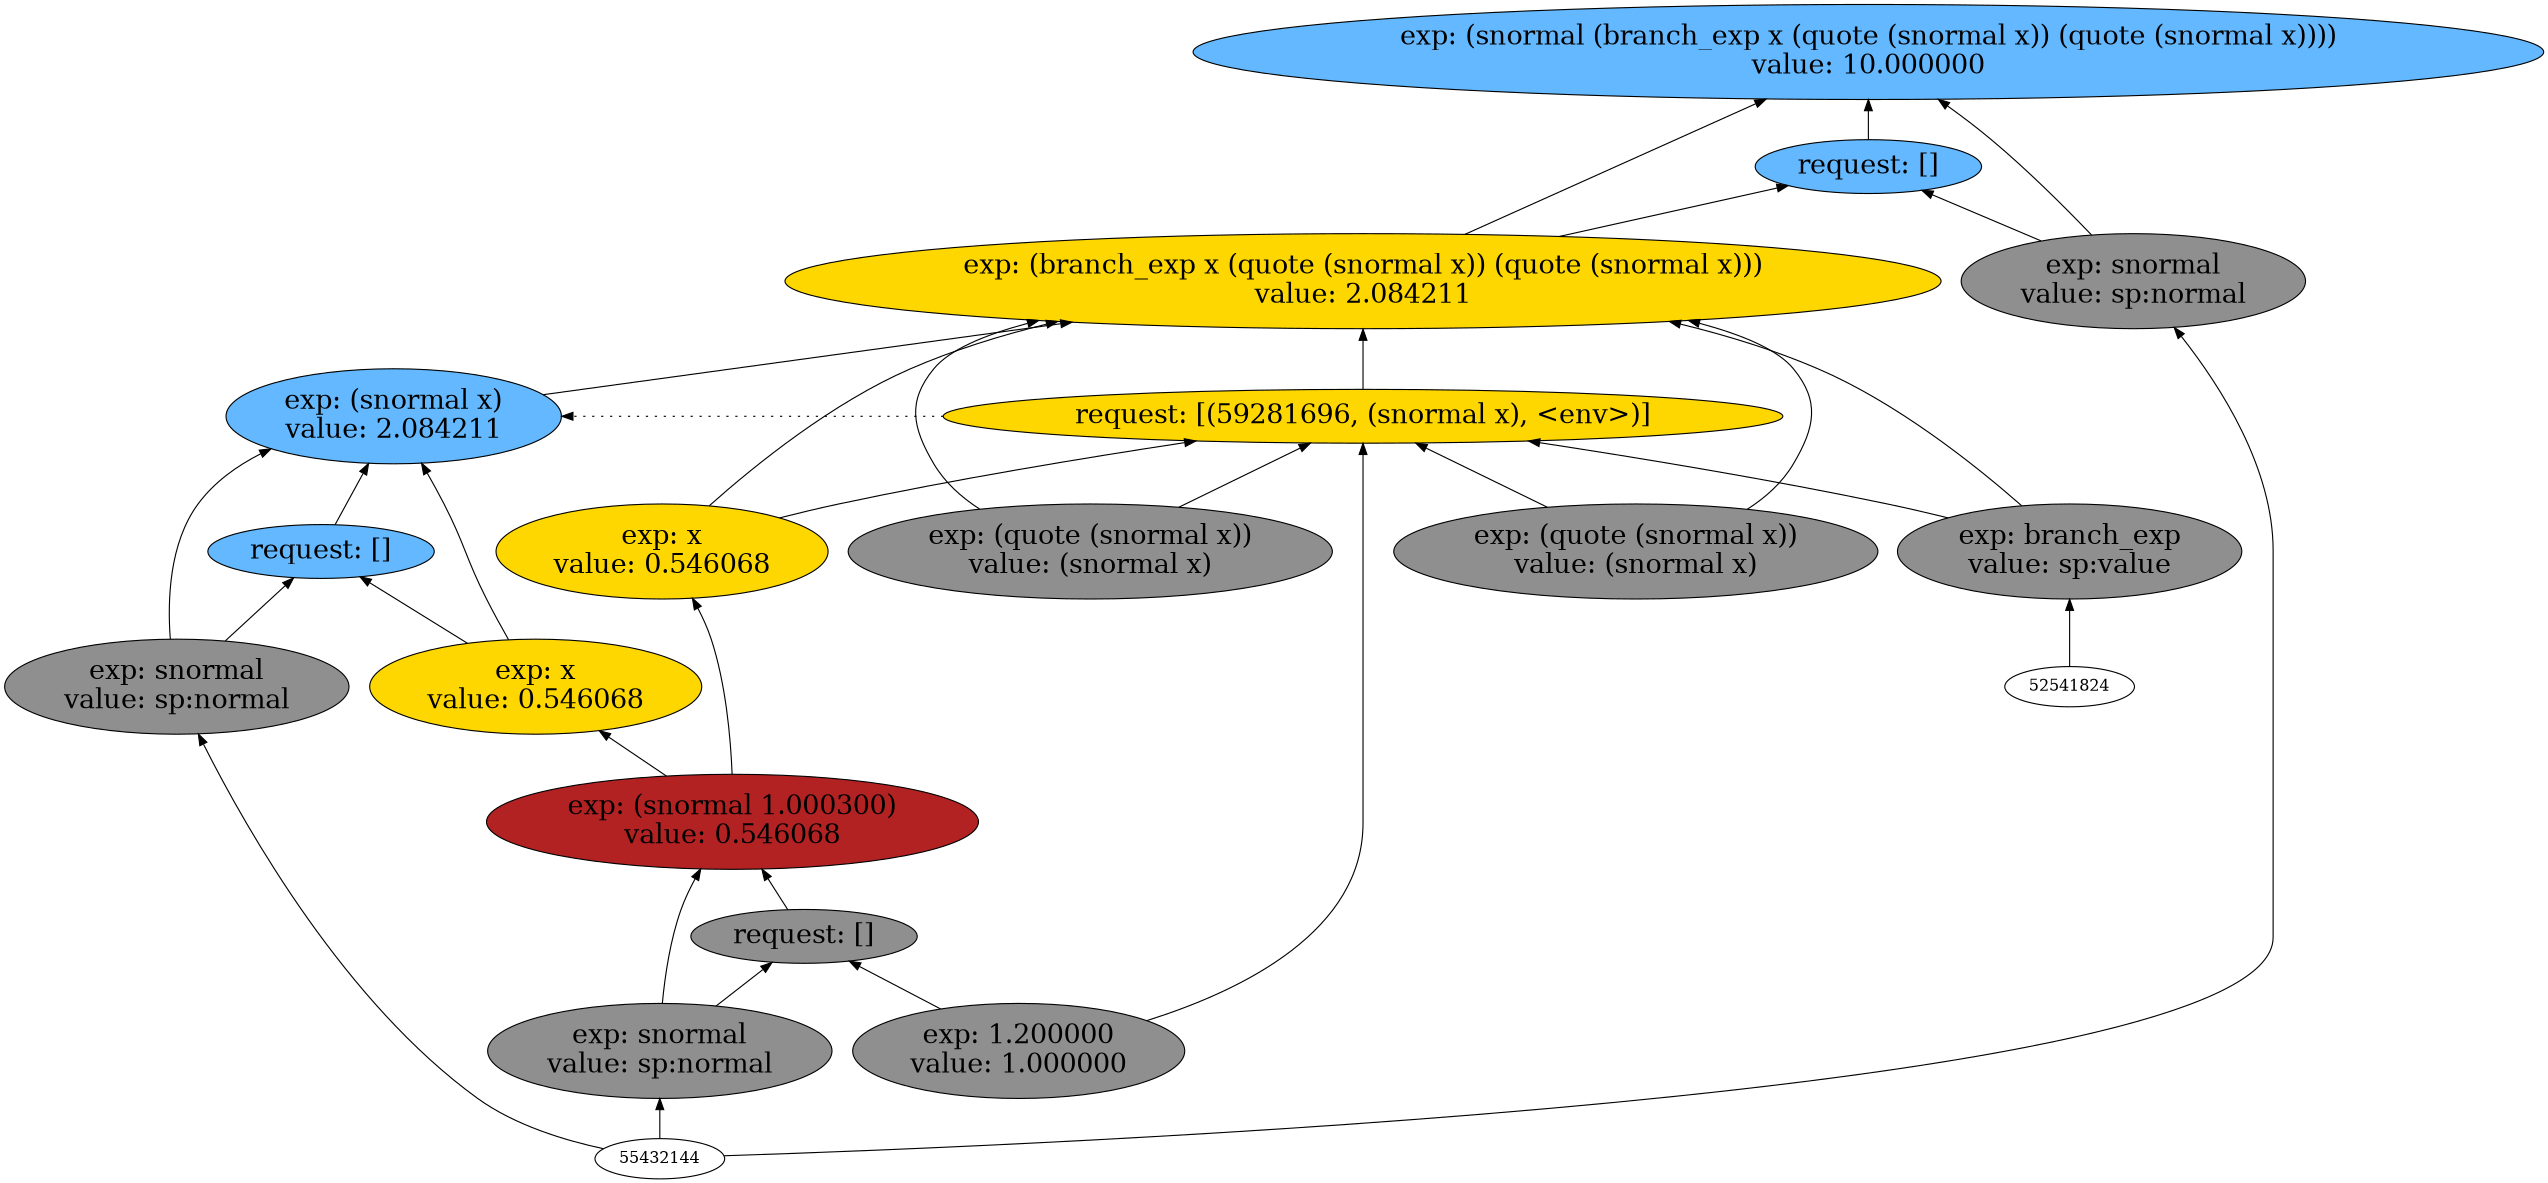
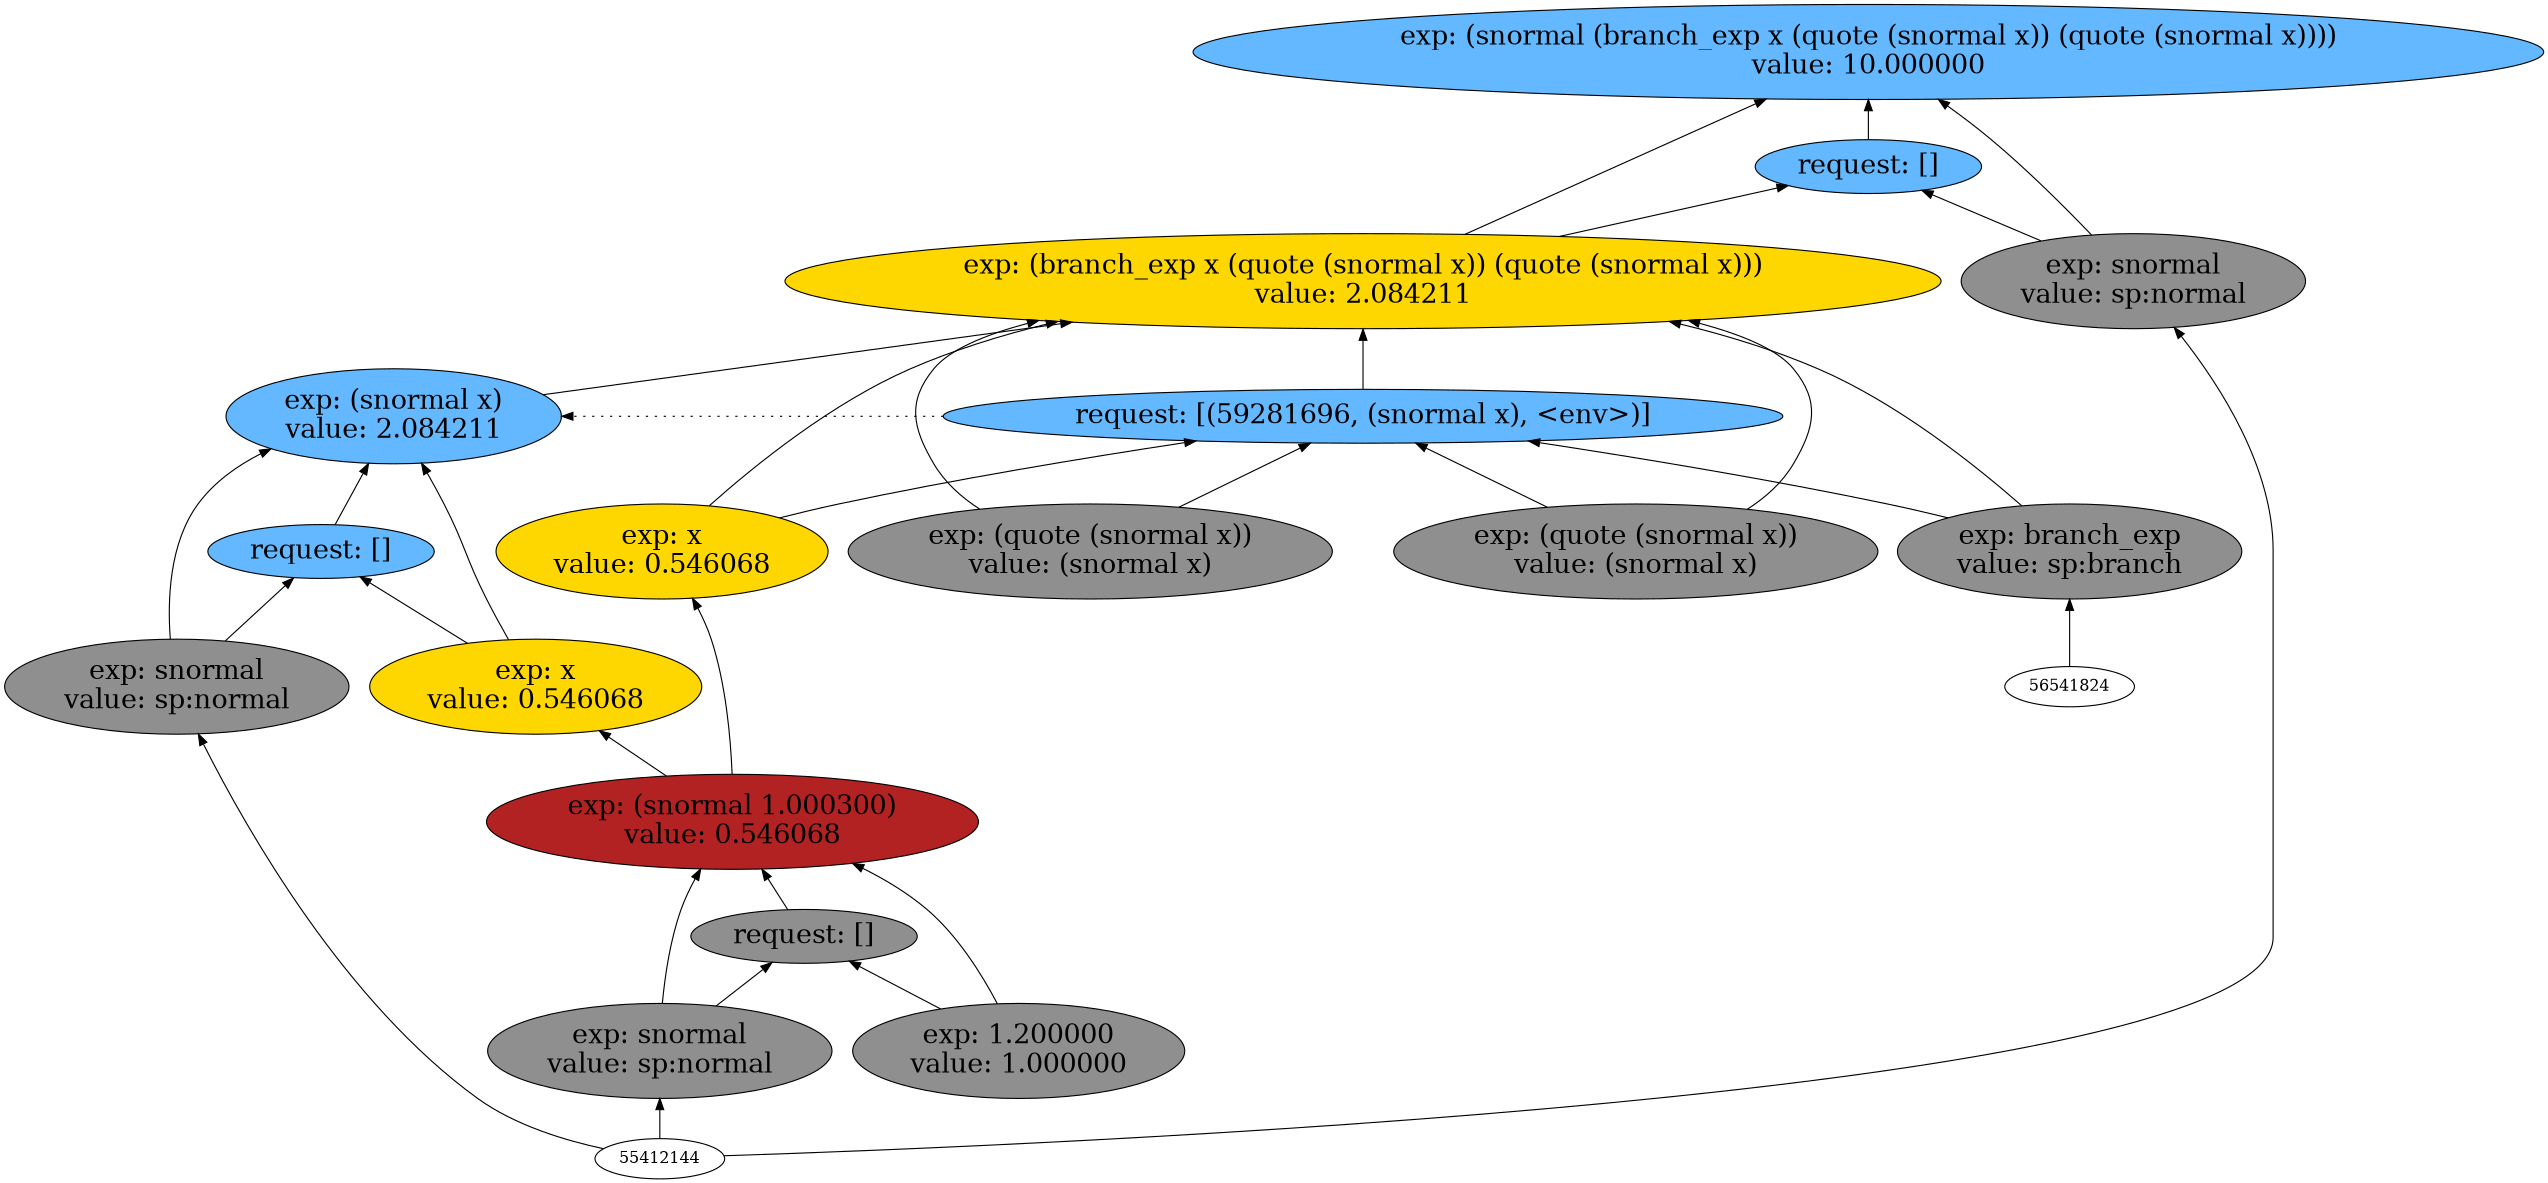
(1363, 416) -> (1363, 416)
(2070, 551) -> (2070, 551)
(2070, 687) -> (2070, 687)
(1363, 795) -> (942, 924)
(660, 1159) -> (660, 1159)
